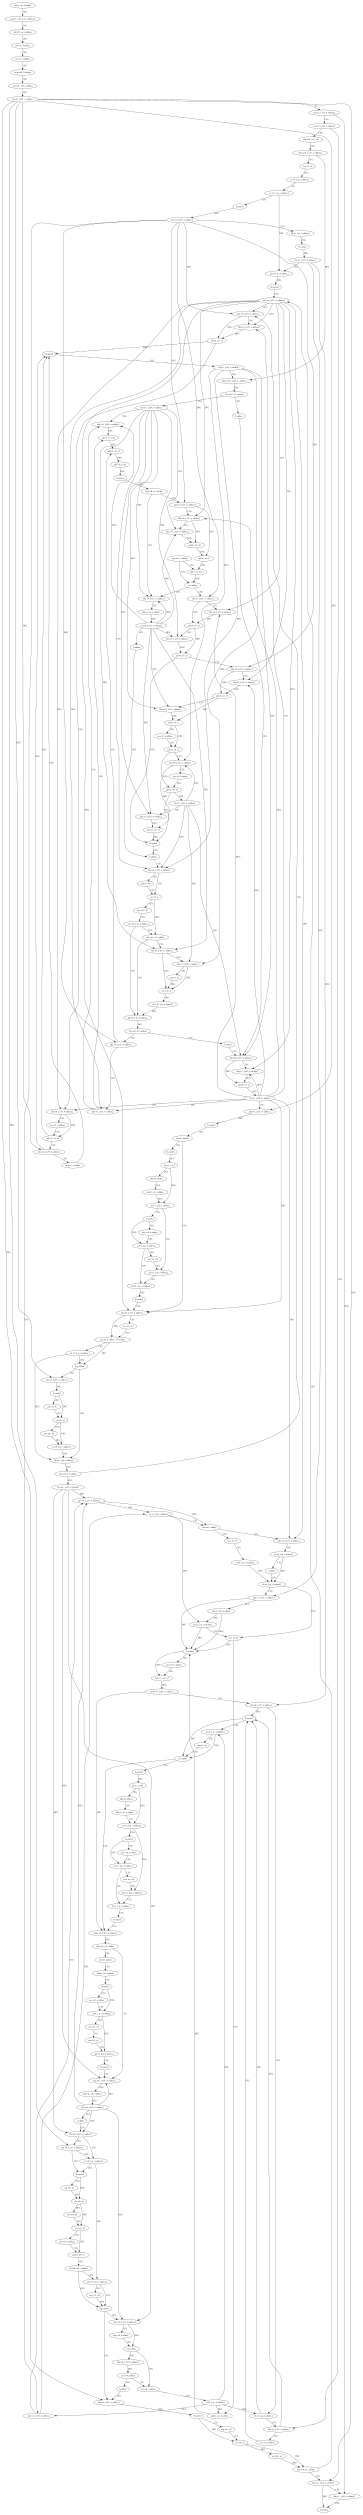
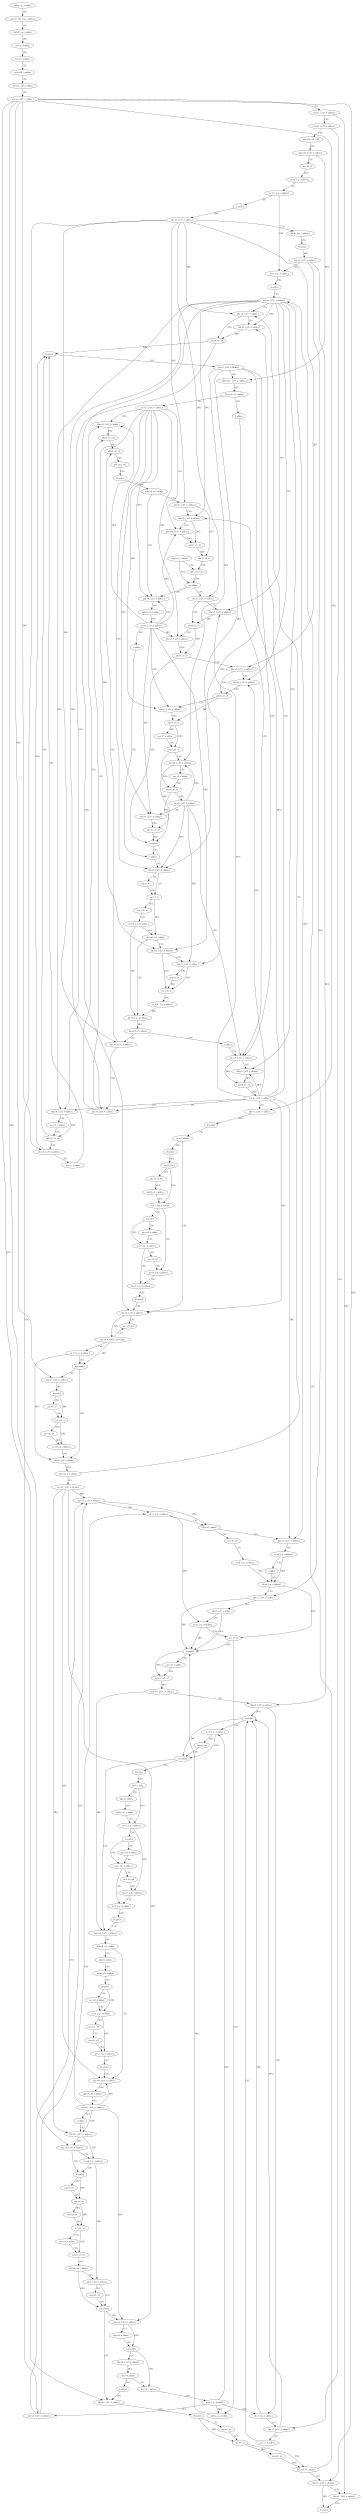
(124, 1333) -> (117, 1333)
